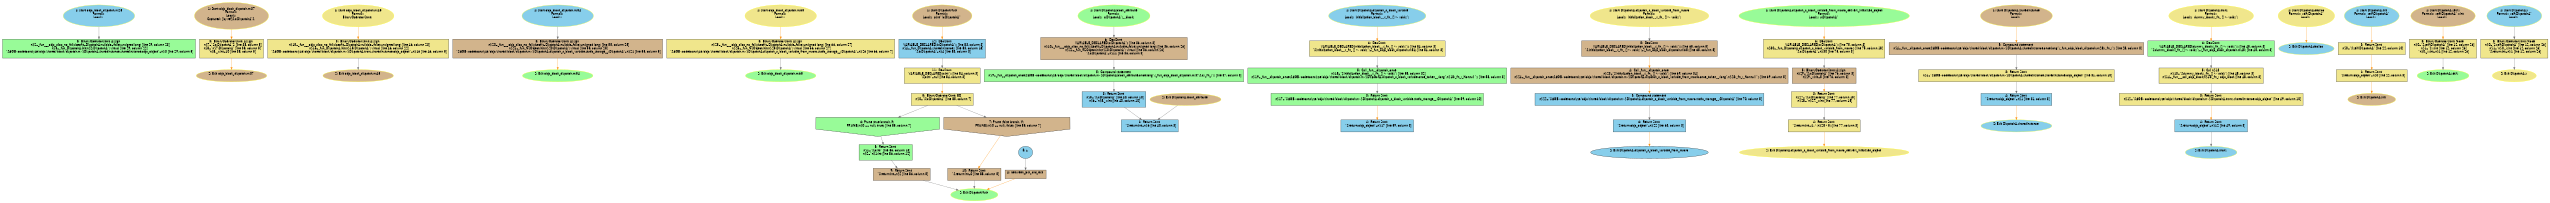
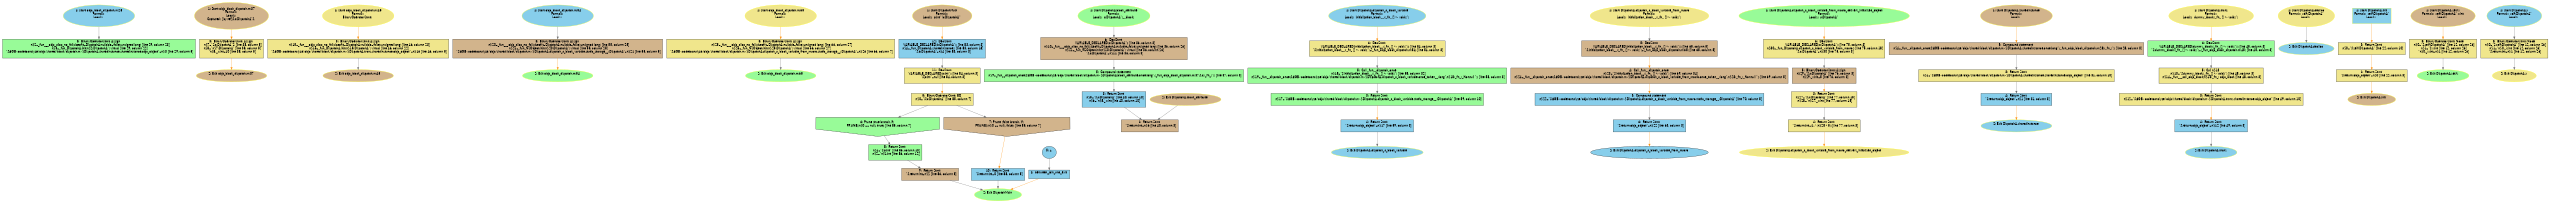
(2372, 16) -> (2372, 16)
(2306, 33) -> (2306, 33)
(1150, 126) -> (1150, 126)
none -> (1377, 152)
(974, 174) -> (998, 174)
(1026, 174) -> (1049, 174)
